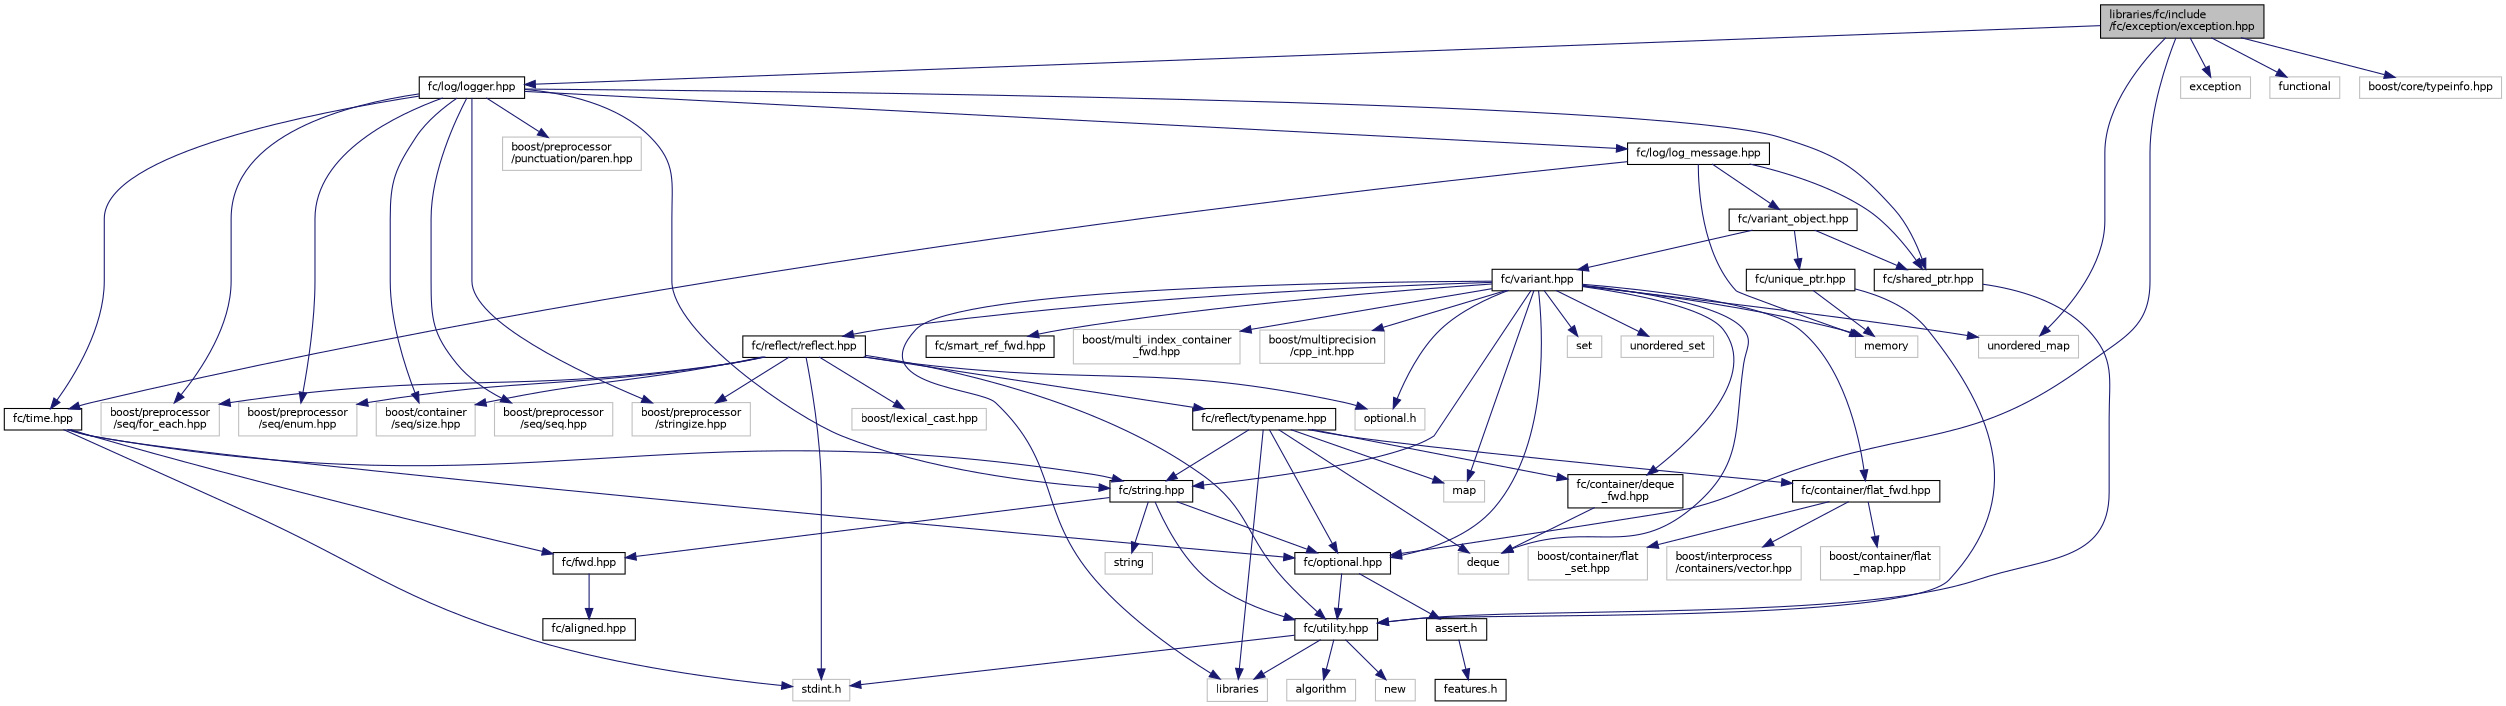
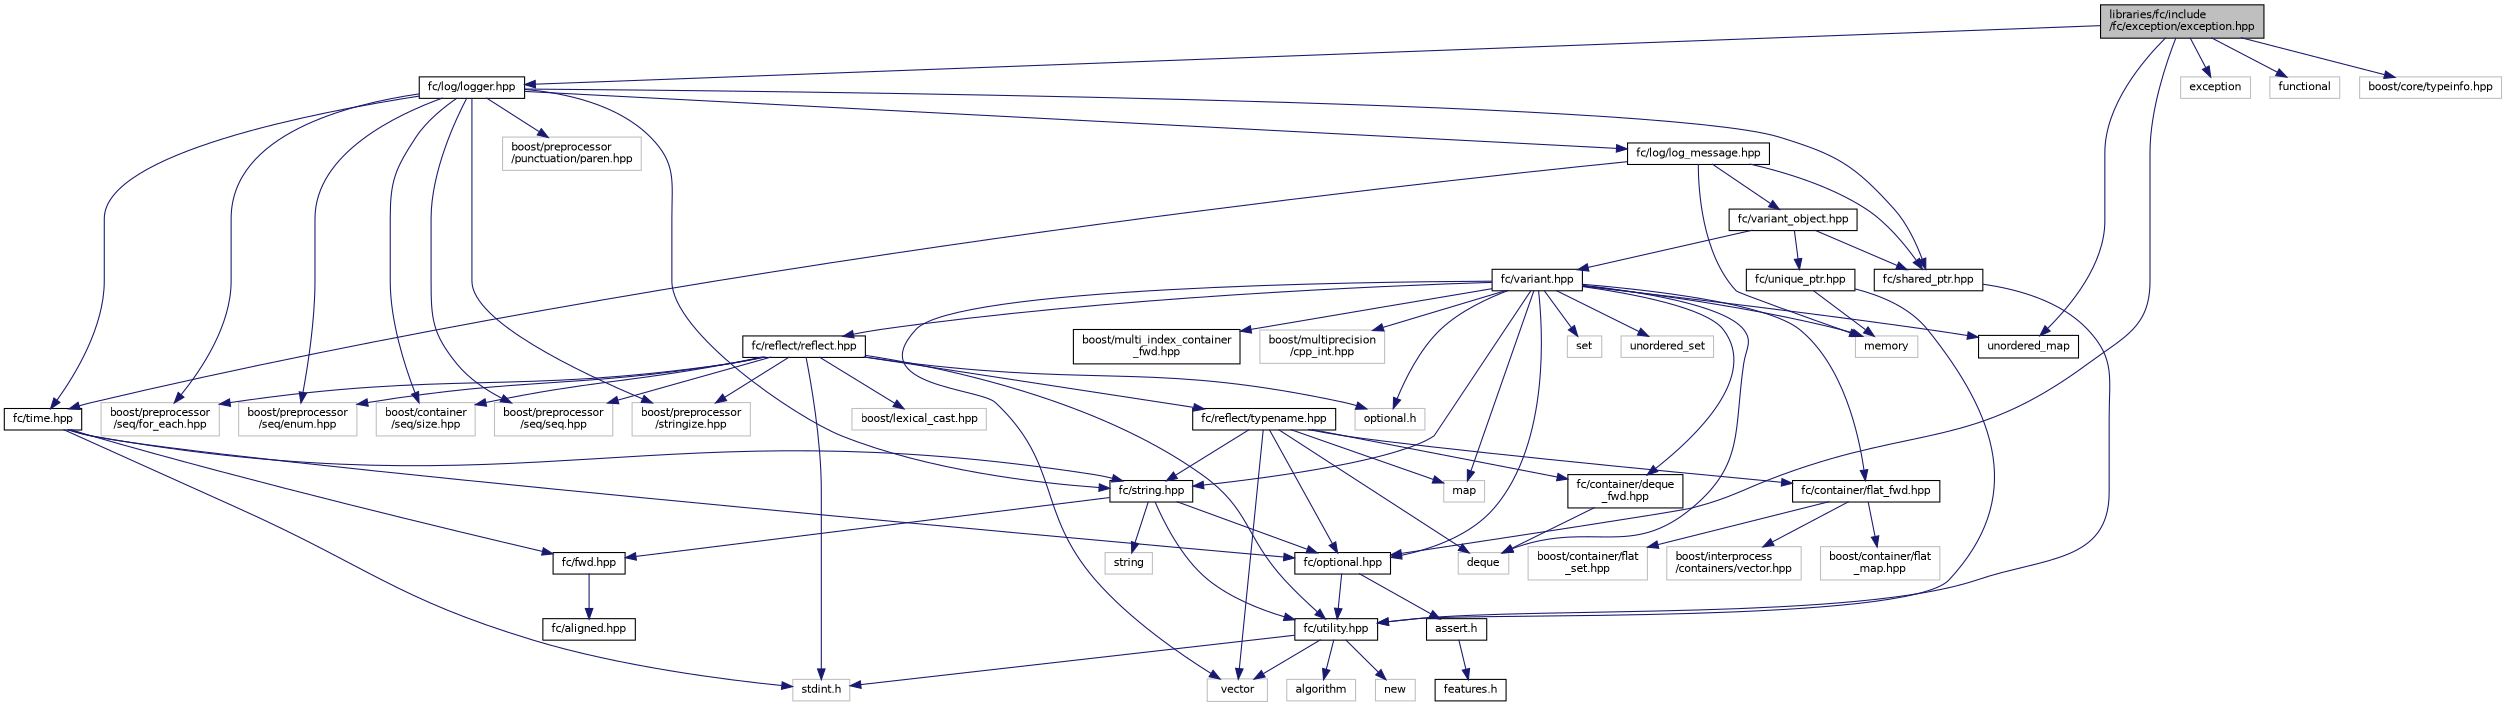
(990, 347) -> none
(1157, 347) -> (1157, 347)
(2029, 347) -> (2029, 347)
none -> (695, 379)
(1237, 690) -> (1237, 690)
